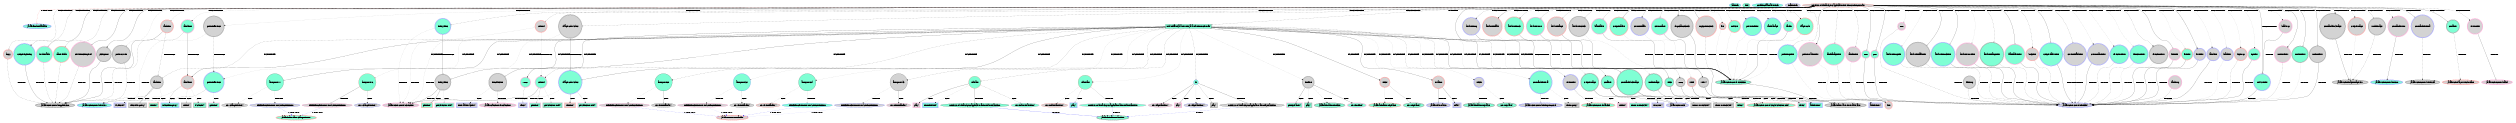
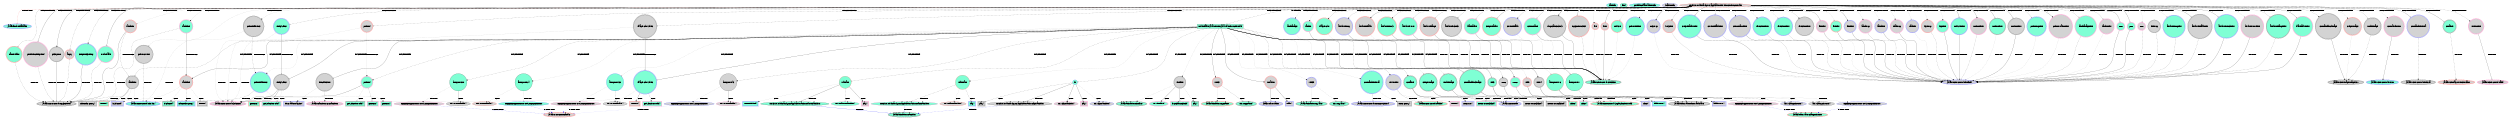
none -> (1829, 7)
none -> (1654, 26)
(2264, 47) -> (1916, 59)
none -> (1561, 97)
(1805, 97) -> (1604, 55)
(1294, 105) -> (1180, 104)
